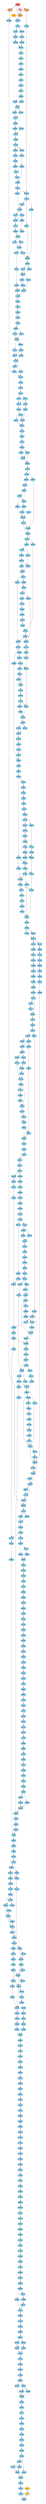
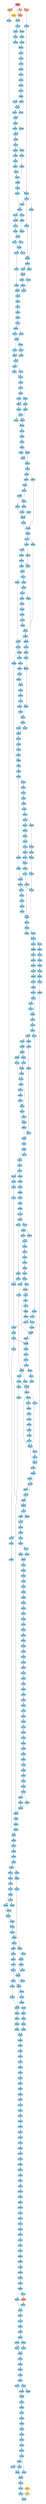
(23, 2300) -> (23, 2300)
